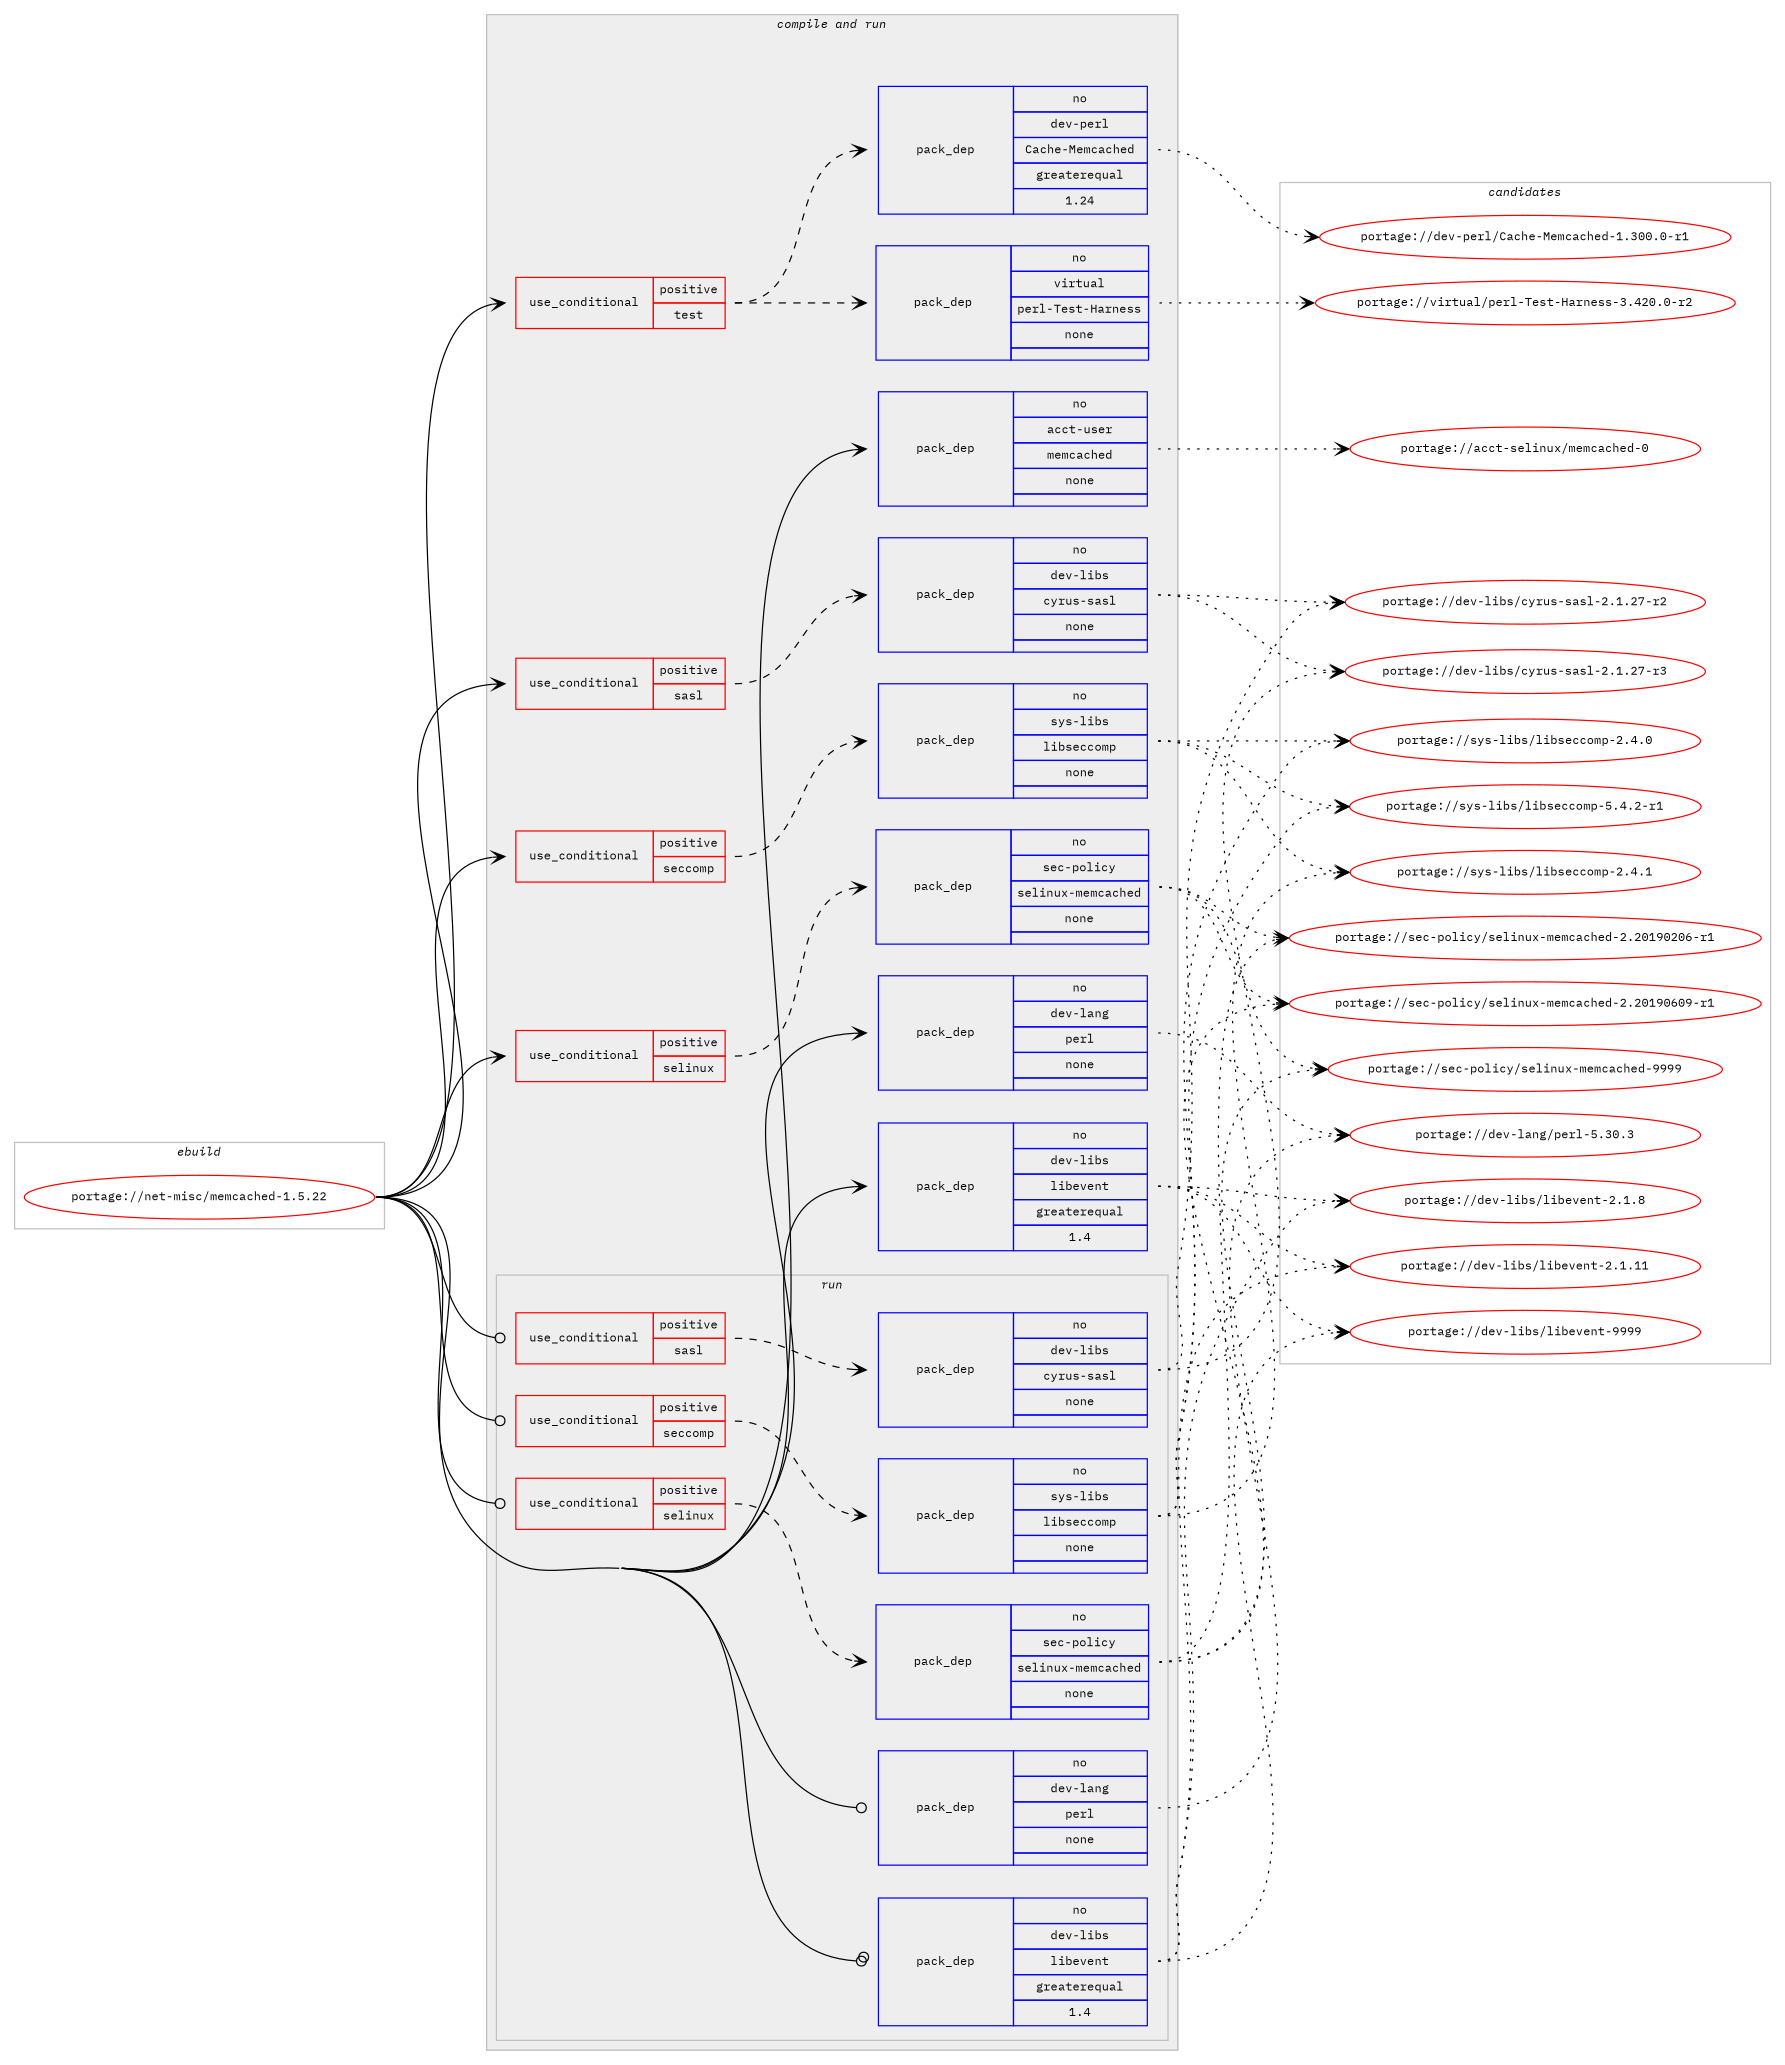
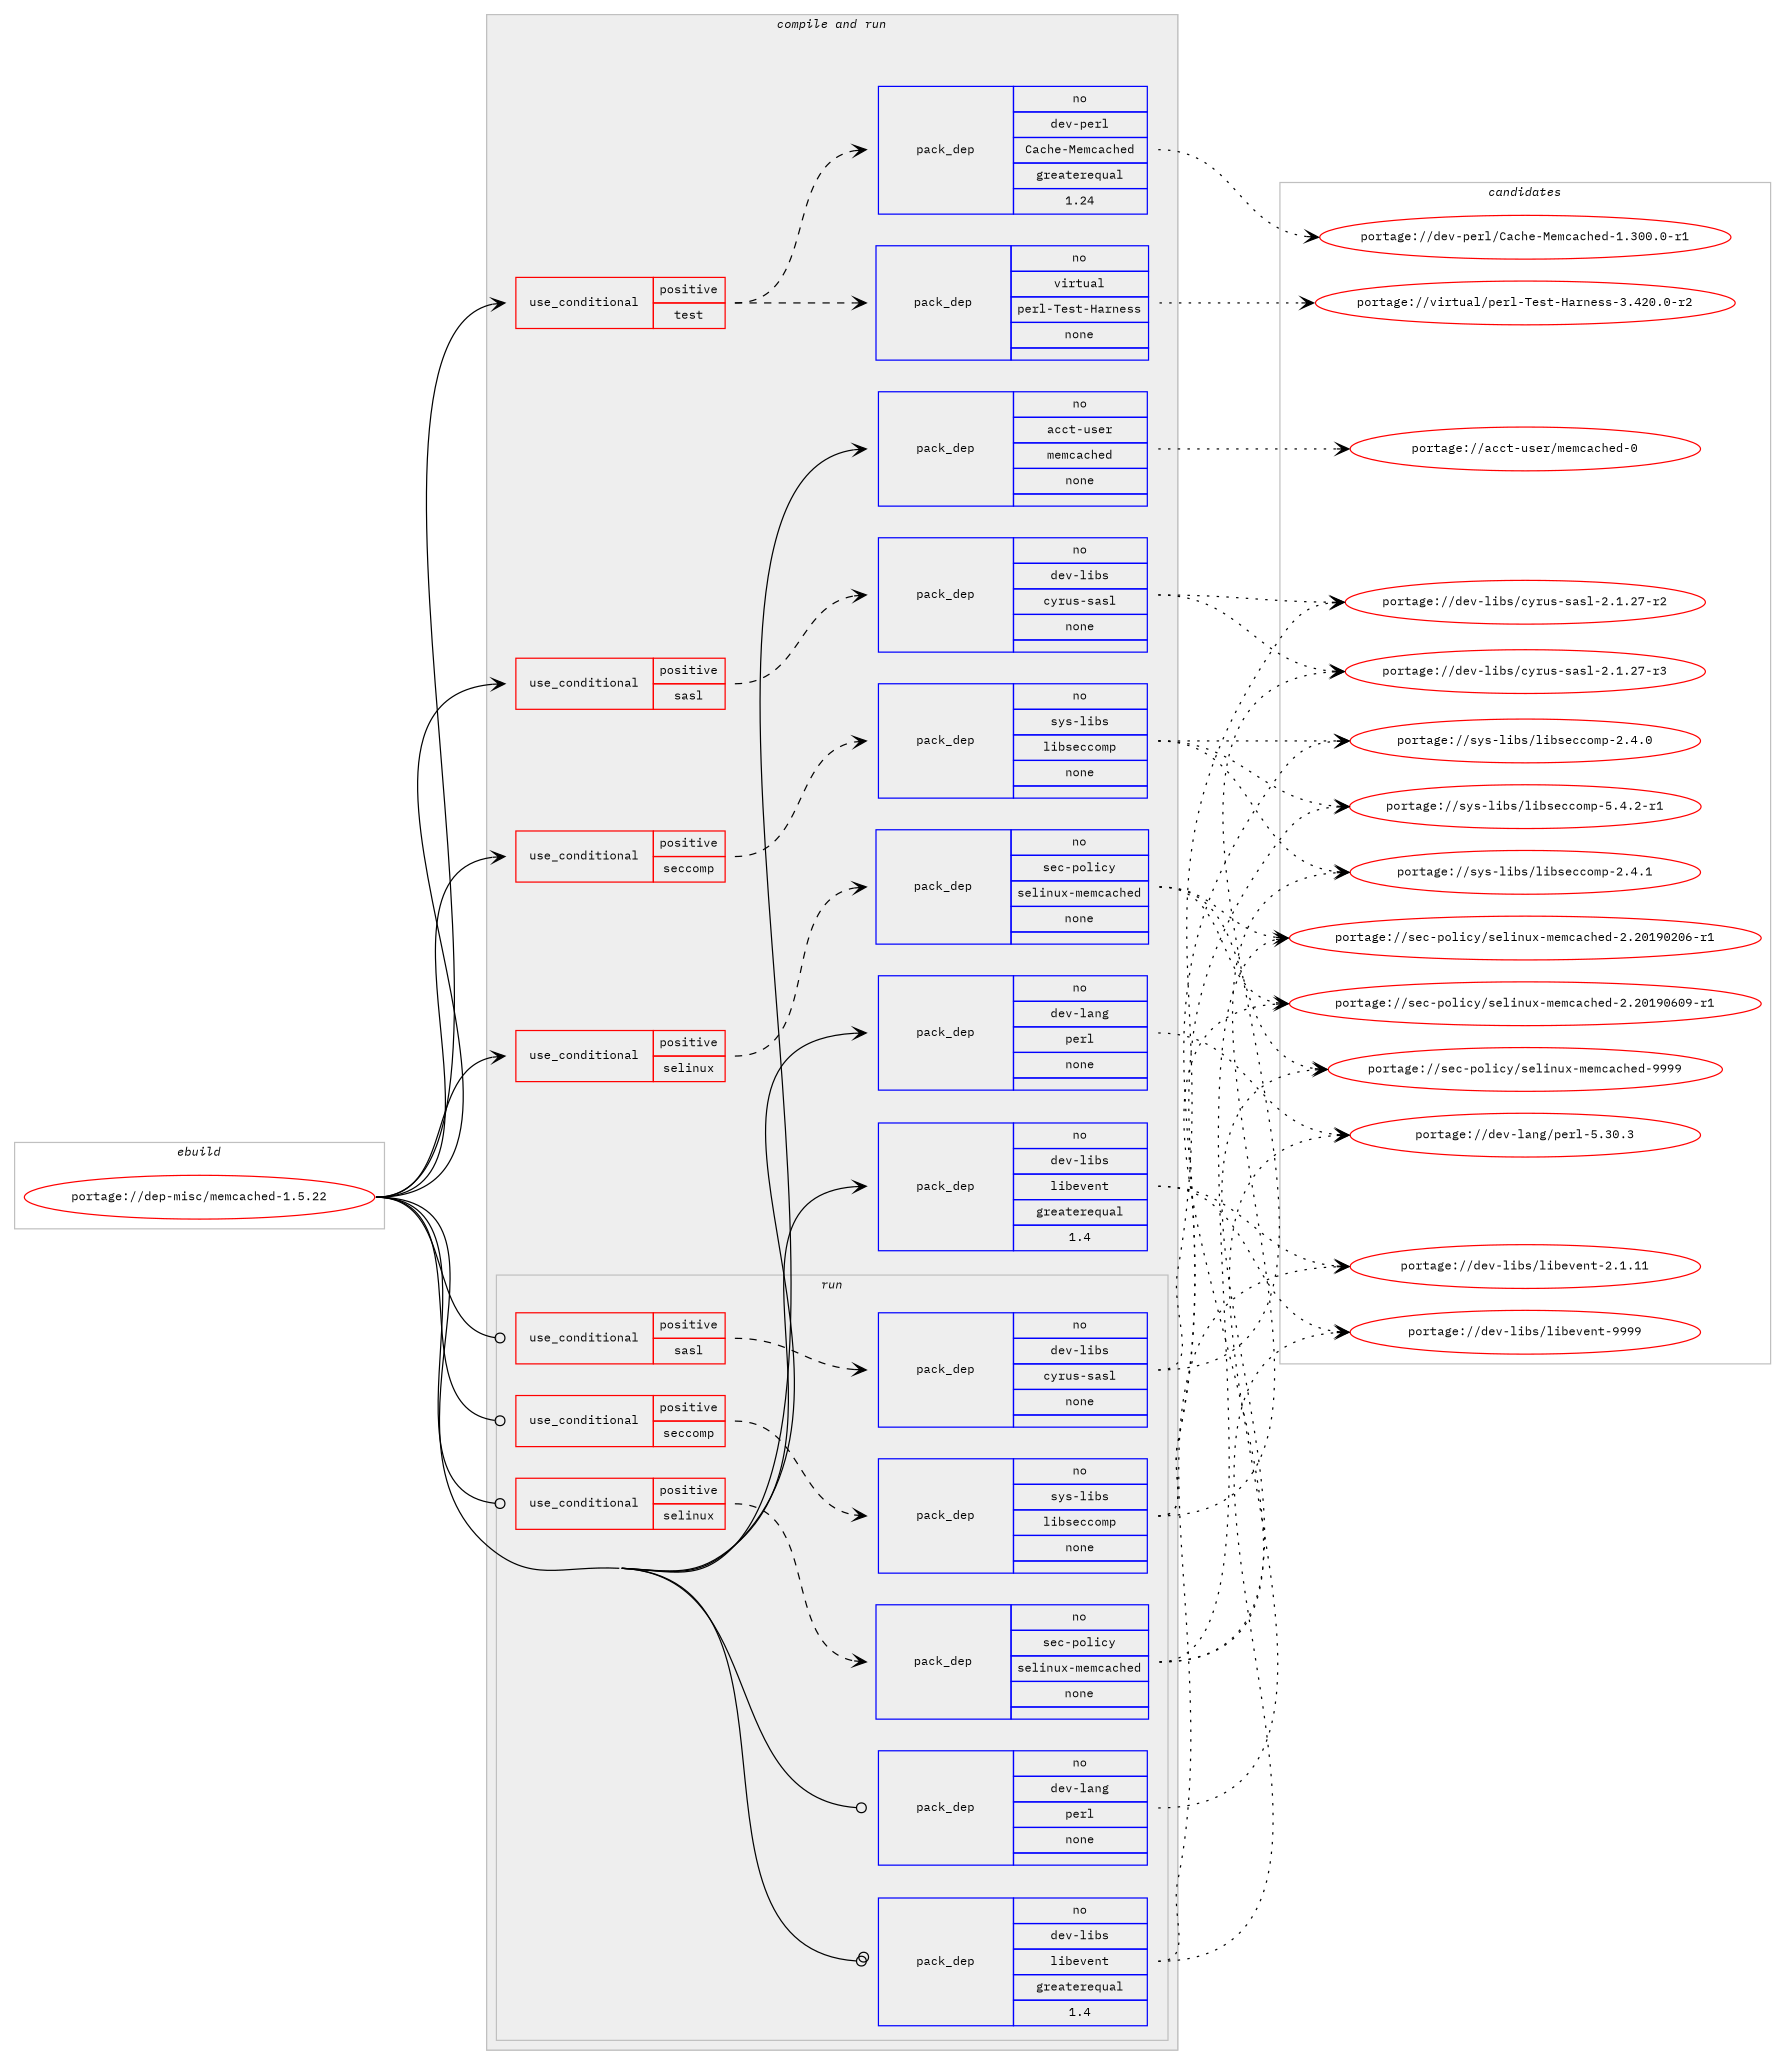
(1525, 449) -> (1525, 449)
(200, 1197) -> (200, 1197)
(1525, 1201) -> none
